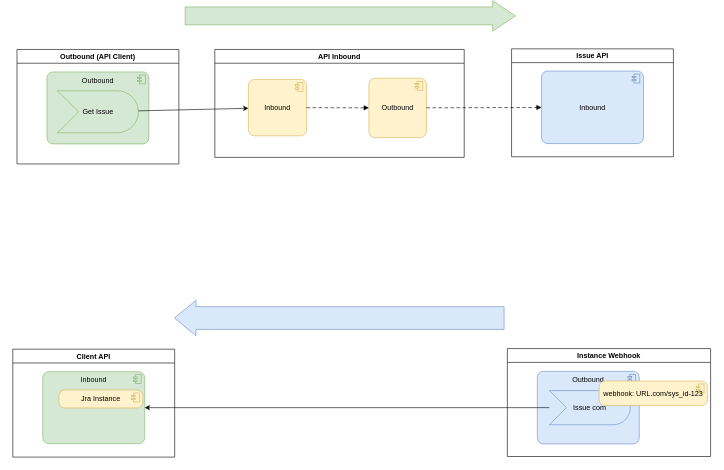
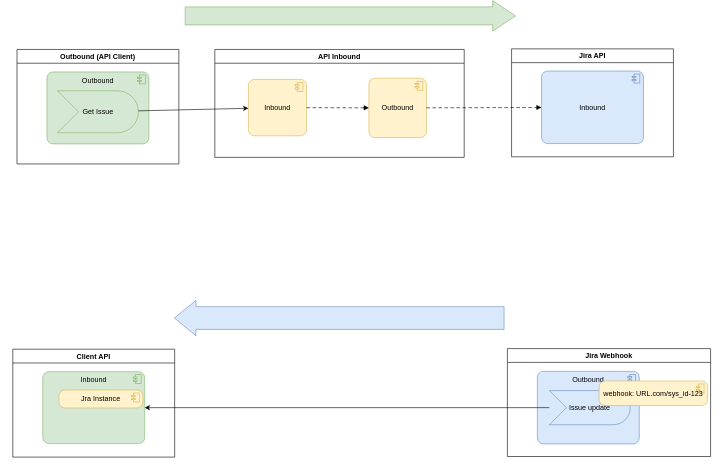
(592, 56) -> (592, 56)
(609, 356) -> (609, 356)
(590, 408) -> (590, 408)
